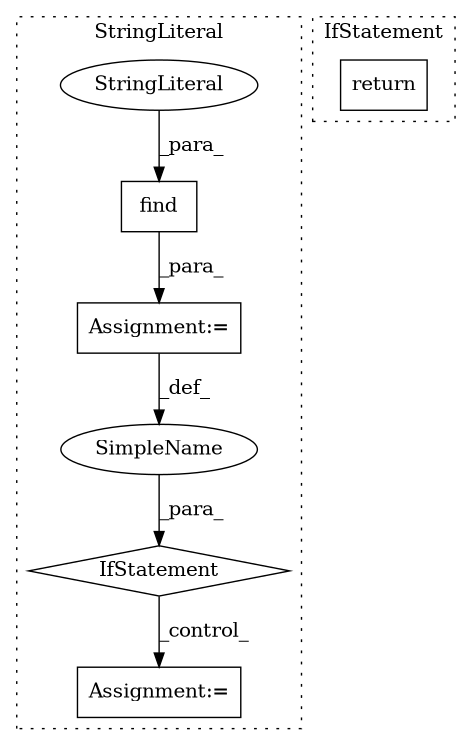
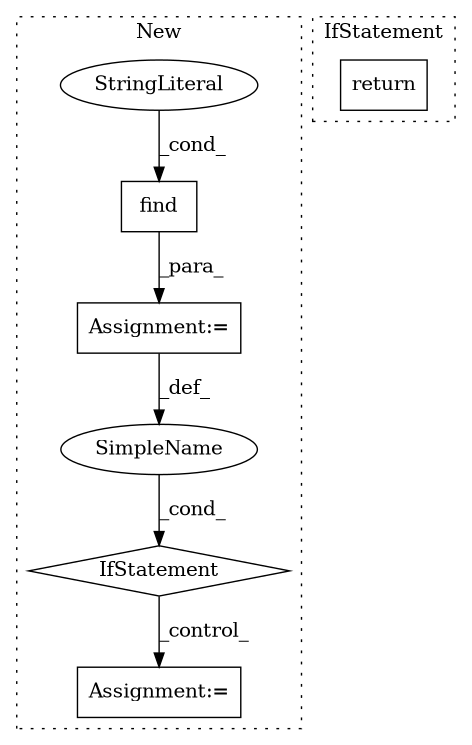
(159, 33) -> (159, 33)
(191, 146) -> (193, 146)
(191, 510) -> (193, 510)
